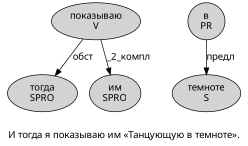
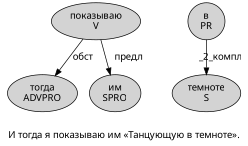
(129, 57) -> (129, 57)
(221, 57) -> (221, 57)
(42, 93) -> (42, 93)
